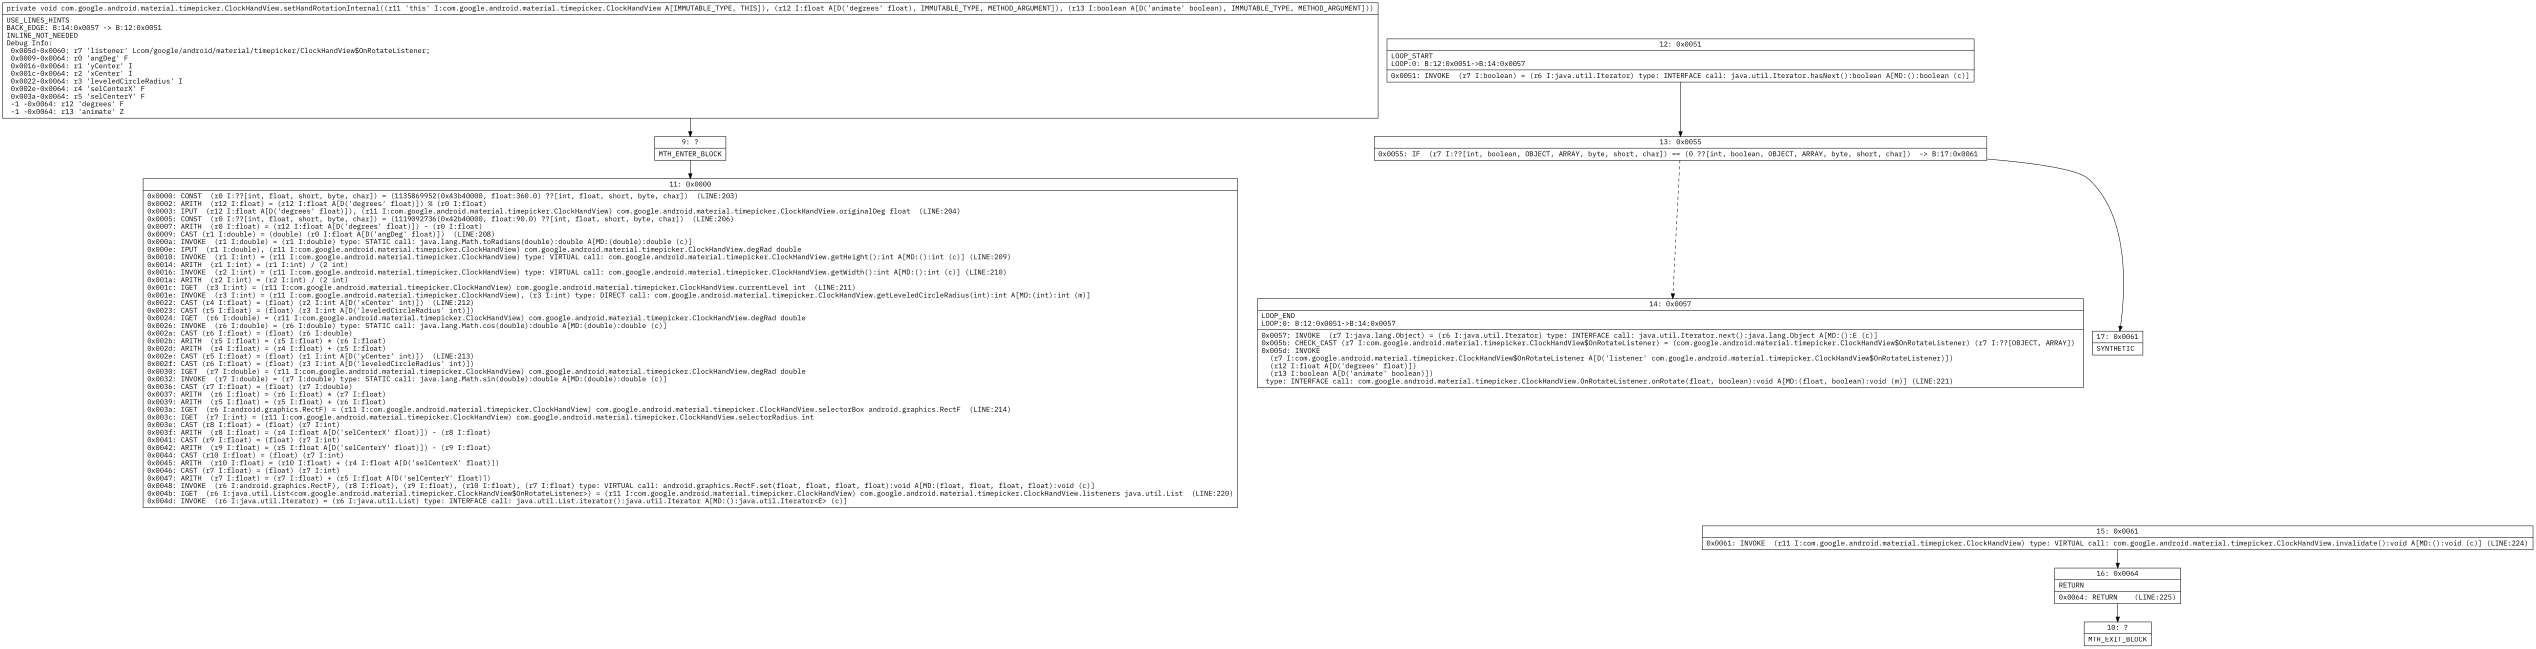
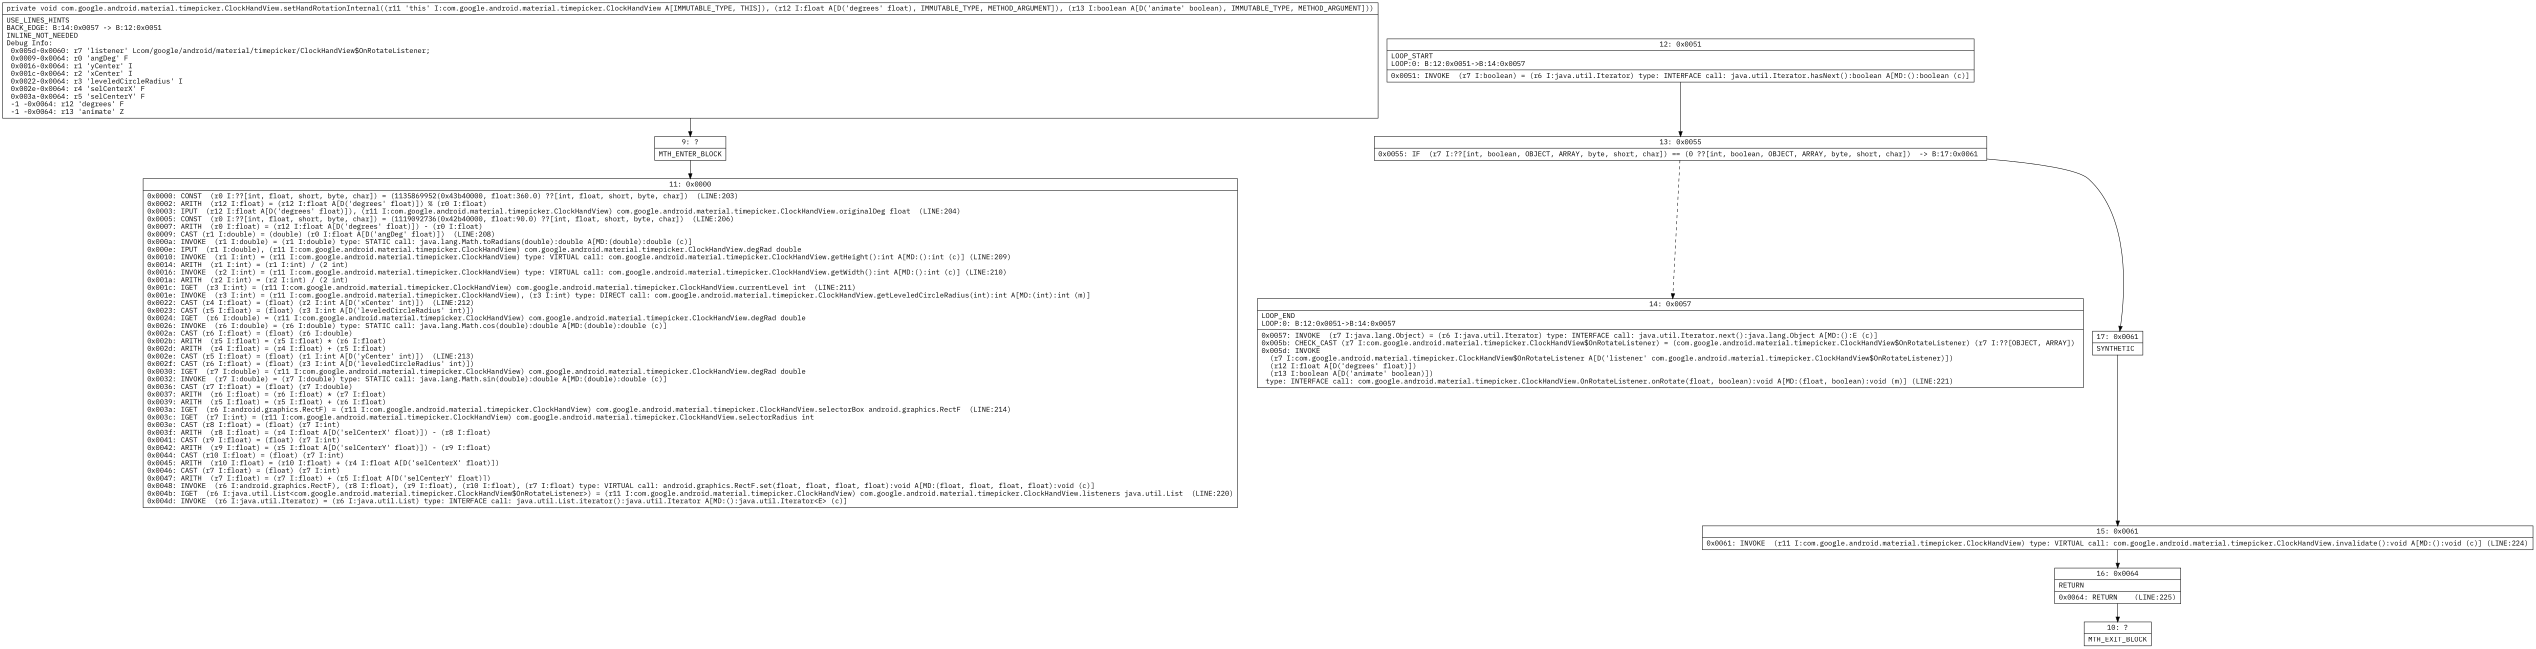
none -> (2118, 438)
